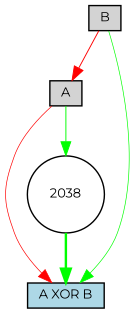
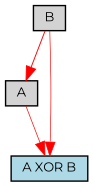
(129, 156) -> (51, 86)
(66, 194) -> none
